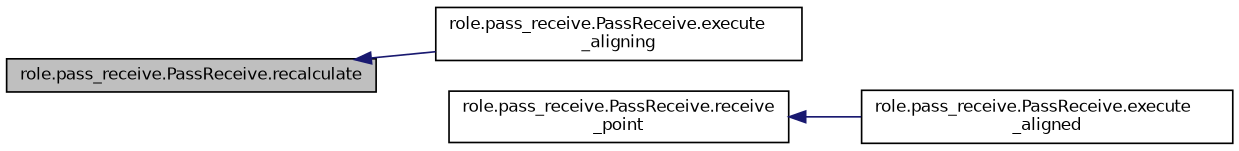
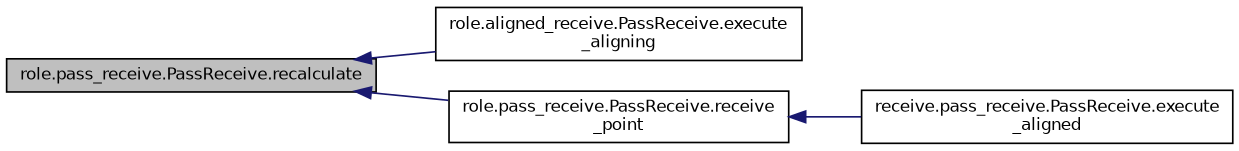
(619, 34) -> (619, 34)
none -> (410, 97)
(1047, 117) -> (1047, 117)
